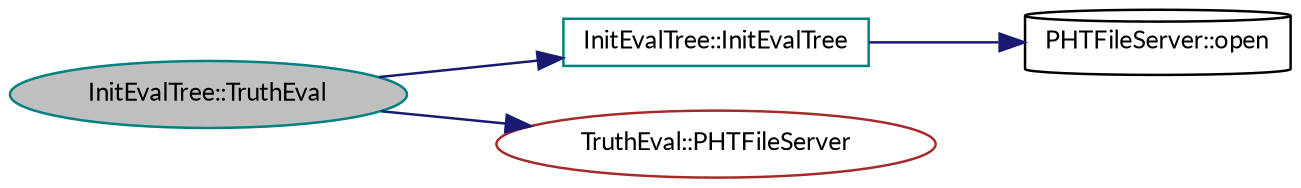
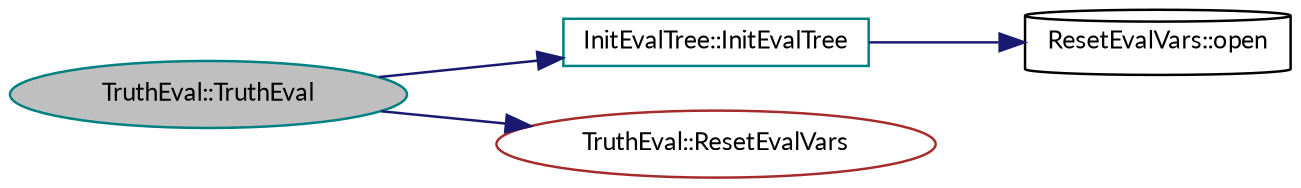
(1158, 42) -> (1158, 42)
(208, 94) -> (208, 94)
(716, 144) -> (716, 144)
